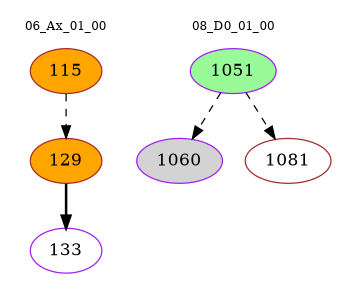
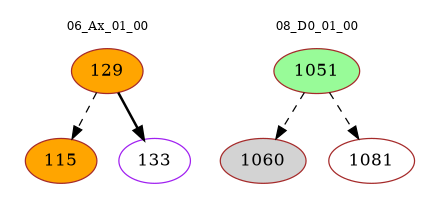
(233, 71) -> (317, 71)
(66, 110) -> (87, 110)
(180, 161) -> (263, 161)
